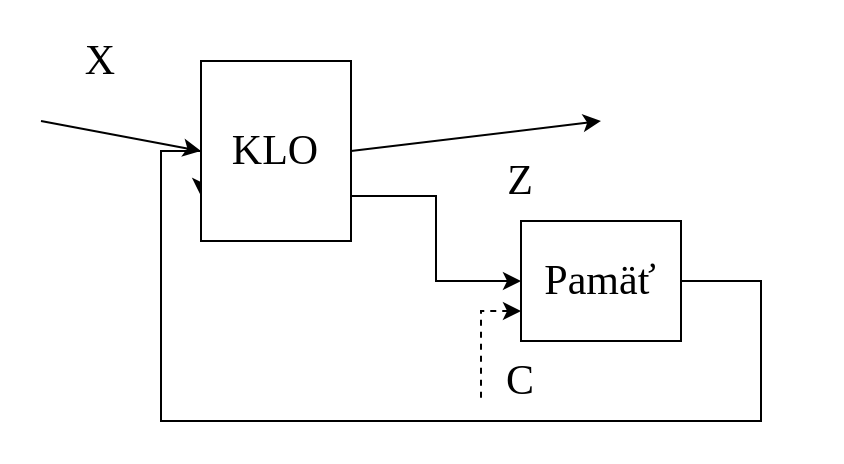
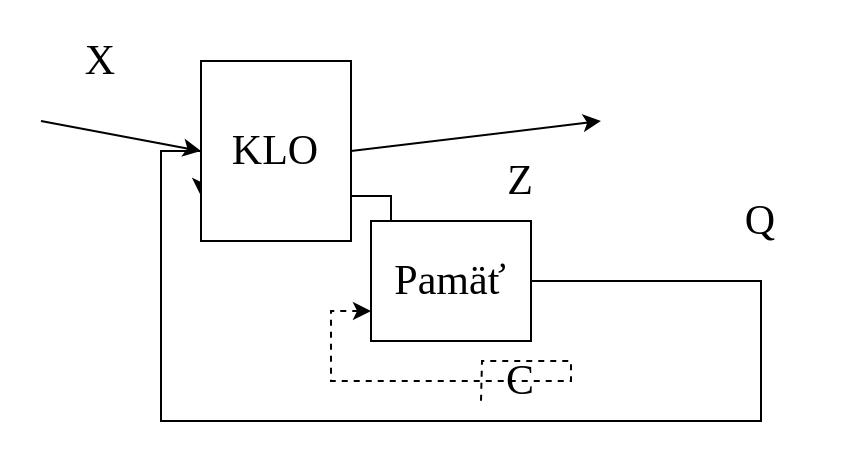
none -> (761, 221)
(601, 281) -> (451, 281)
